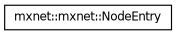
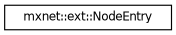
(88, 18) -> (88, 18)
